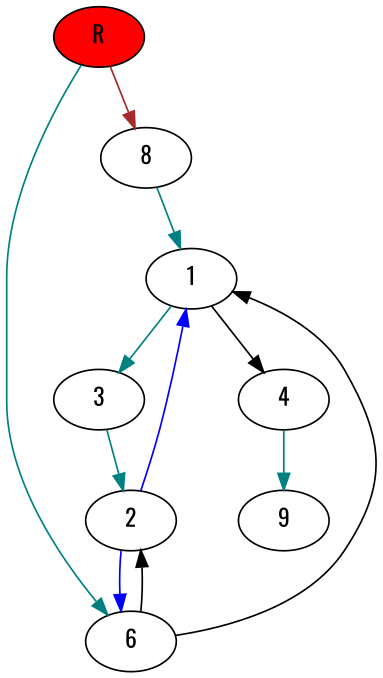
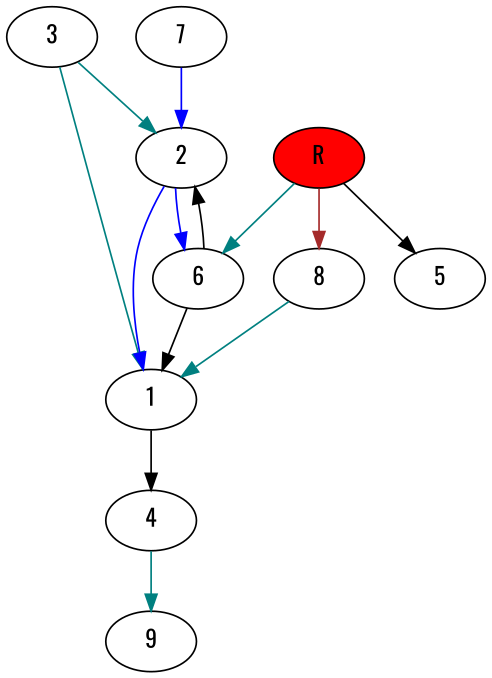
none -> (181, 37)
none -> (440, 279)
(150, 333) -> (99, 210)
